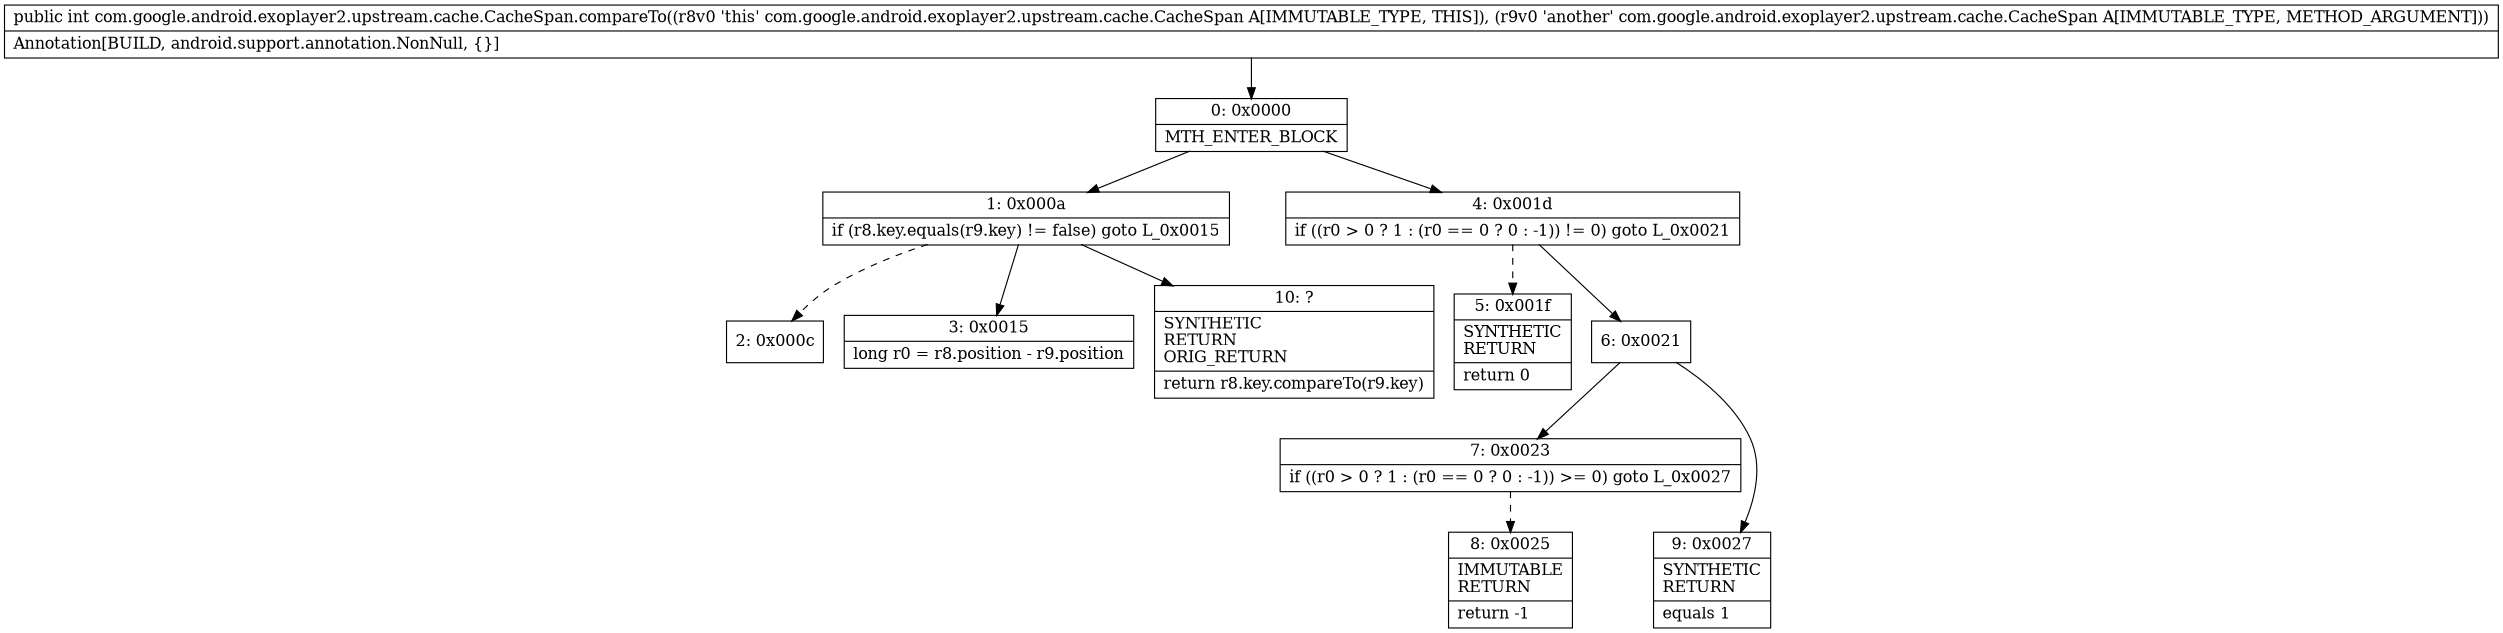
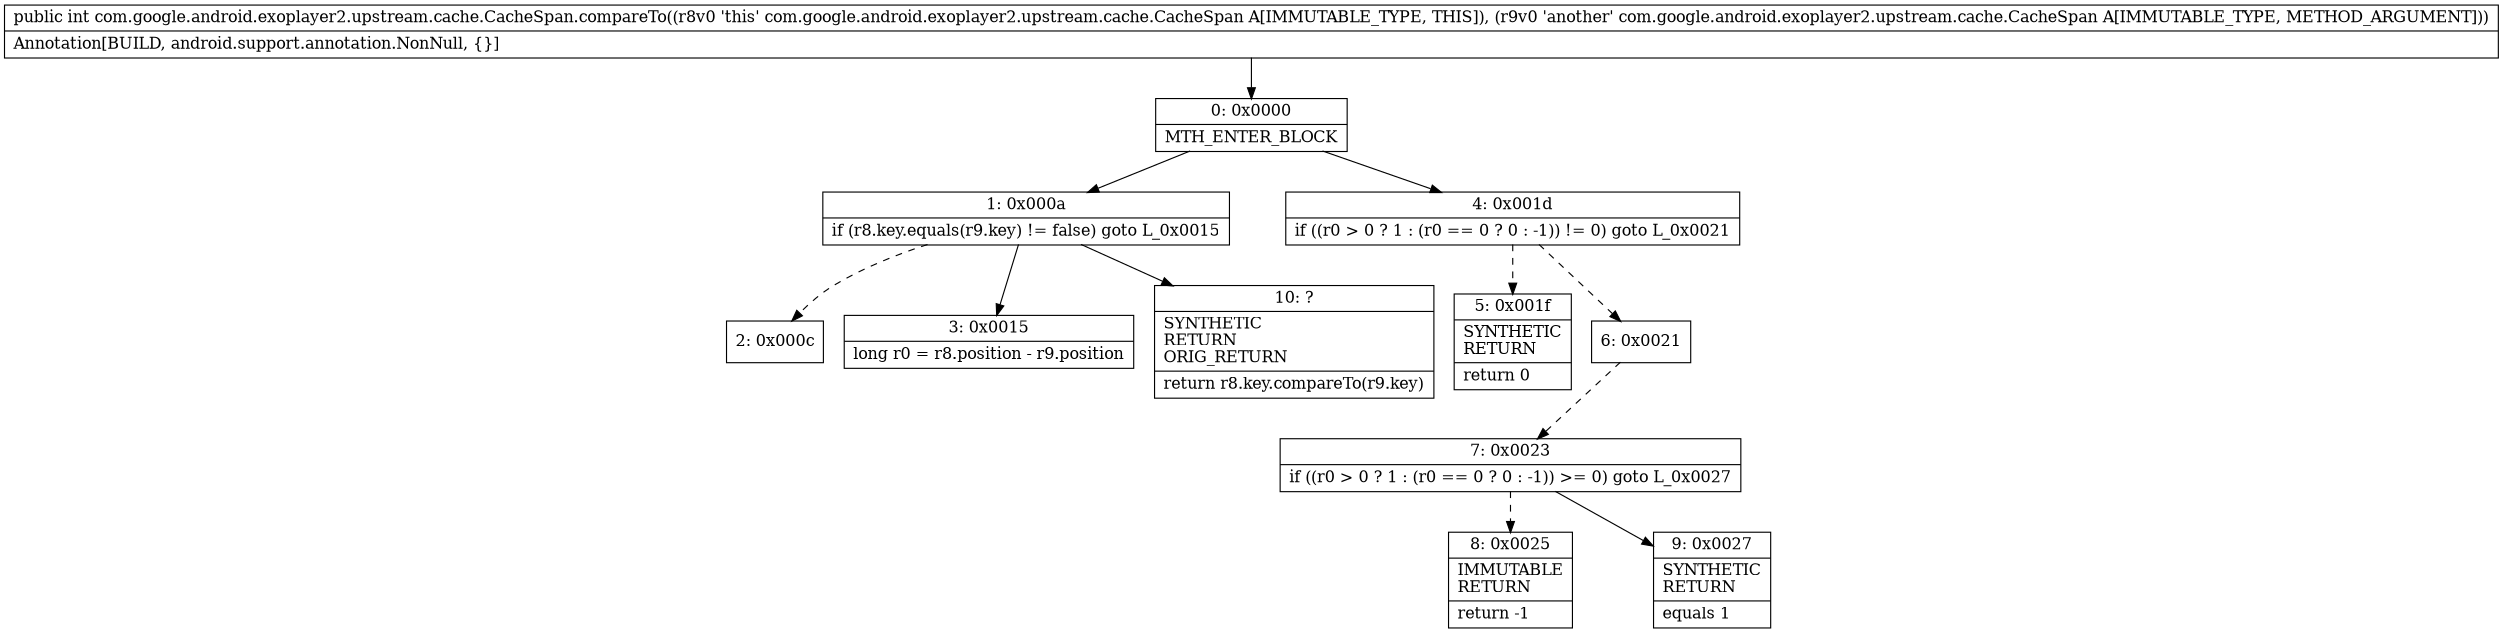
(1576, 279) -> (1576, 279)
(1583, 397) -> (1583, 397)
(1745, 429) -> (1599, 516)
